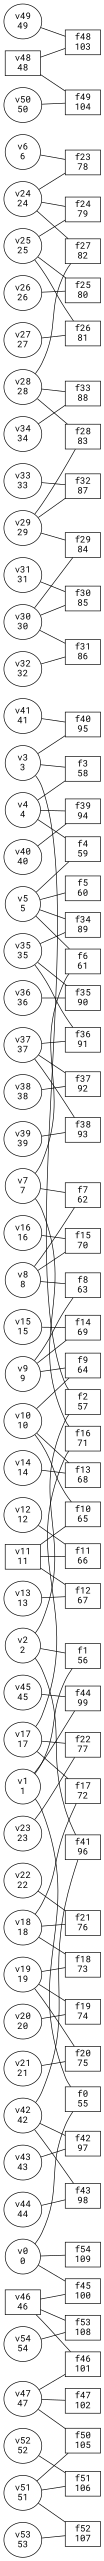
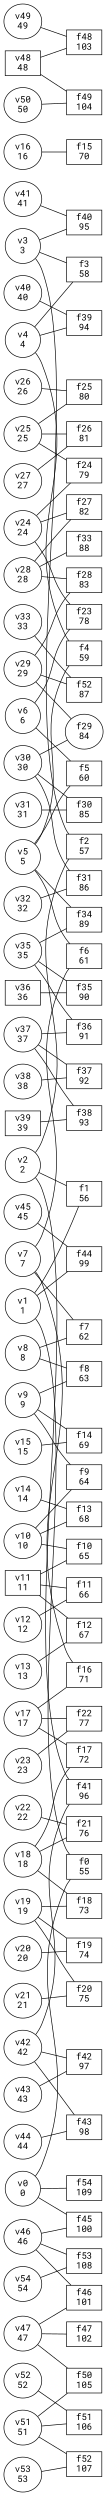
(23, 434) -> none
(83, 486) -> (84, 690)
(83, 545) -> (84, 732)
none -> (58, 749)
(23, 998) -> (23, 993)
(23, 1139) -> (23, 1123)
(58, 1257) -> none
(23, 2302) -> (23, 2237)
